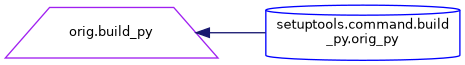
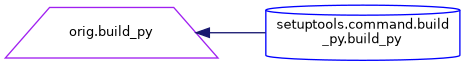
(363, 33) -> (363, 33)
